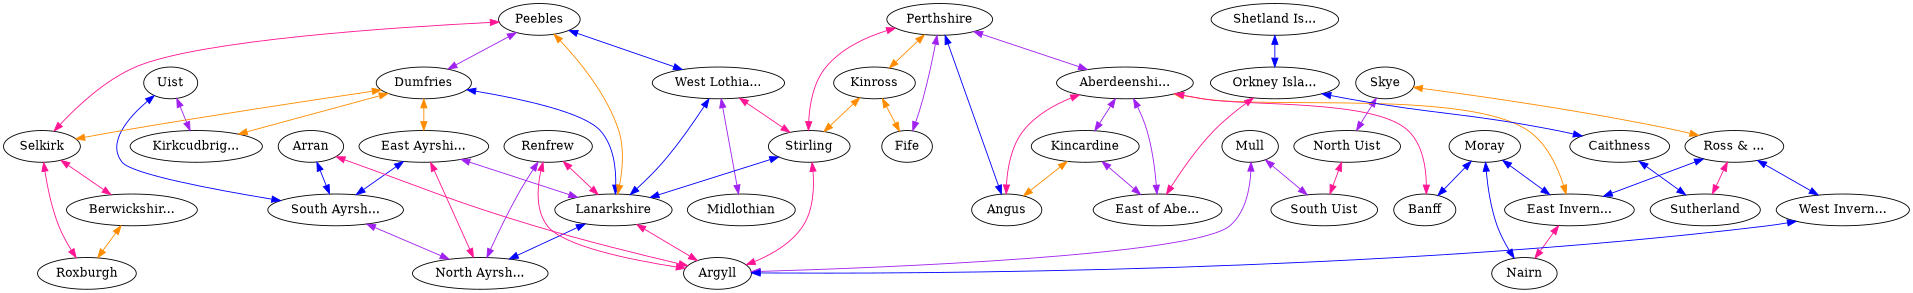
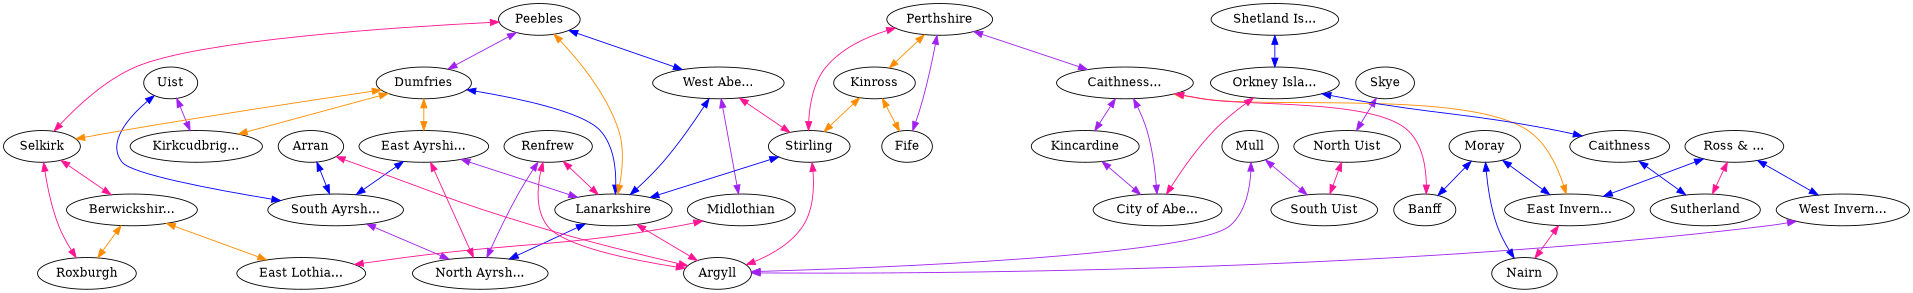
(718, 83) -> (718, 83)
(1125, 83) -> (1125, 83)
(1557, 108) -> none
(1007, 210) -> none
(1158, 210) -> (1158, 210)
(1275, 263) -> (1275, 263)
none -> (301, 273)
